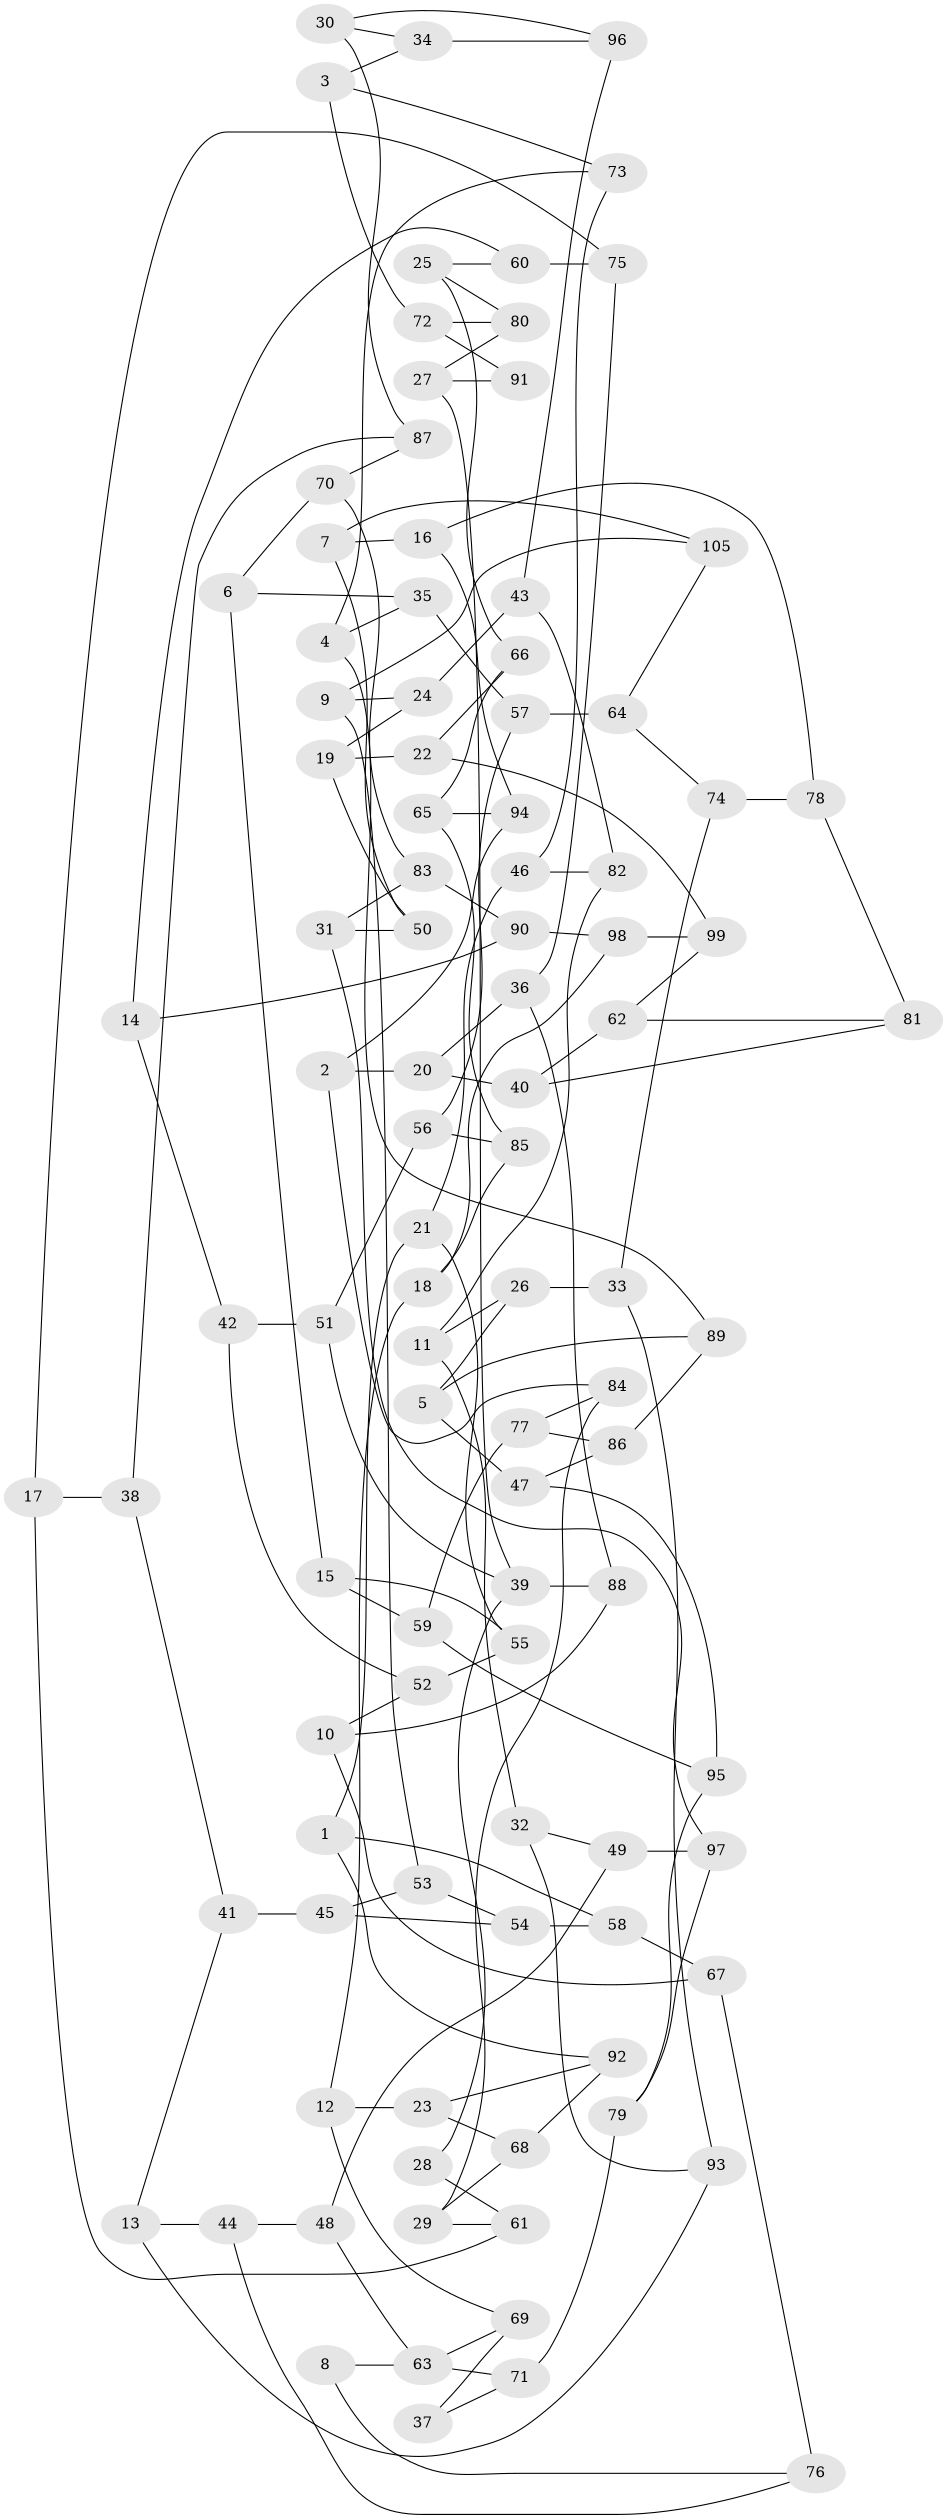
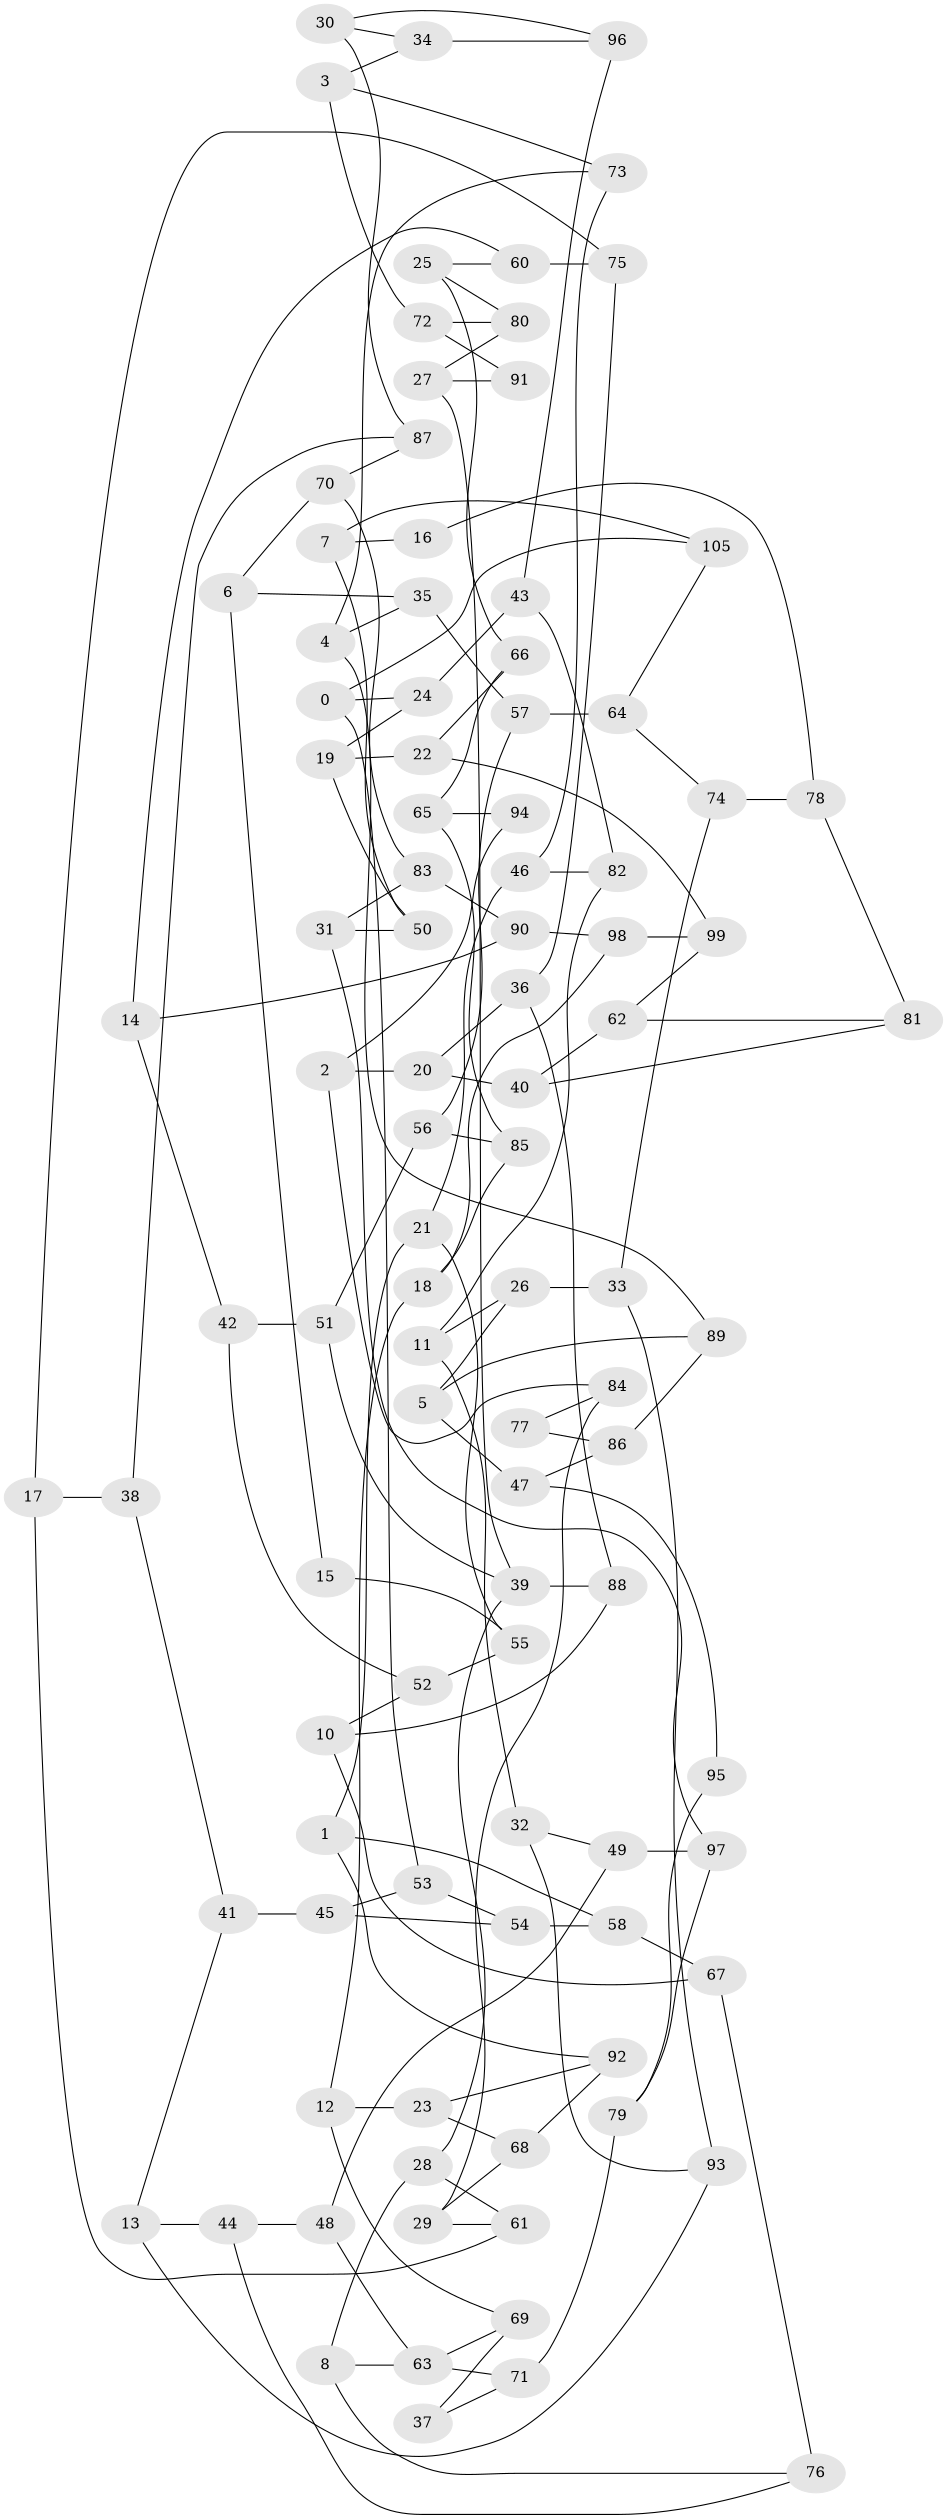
(326, 701) -> (326, 701)
(484, 717) -> none
(423, 1627) -> none
none -> (361, 2260)
